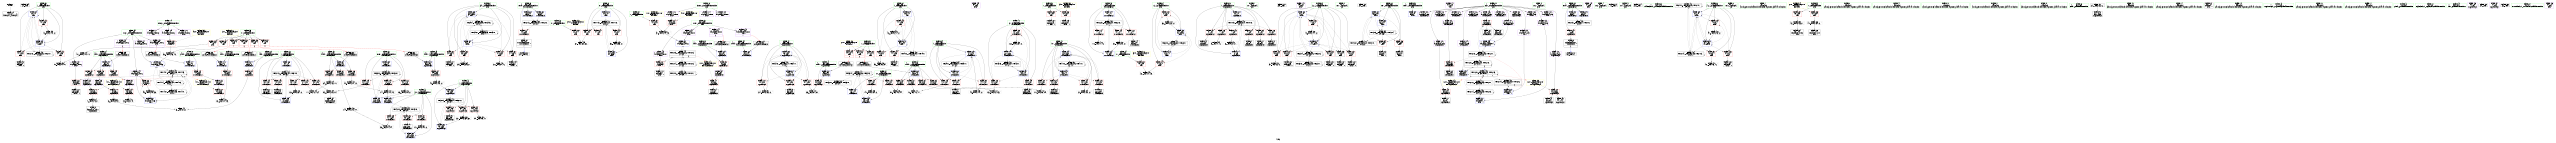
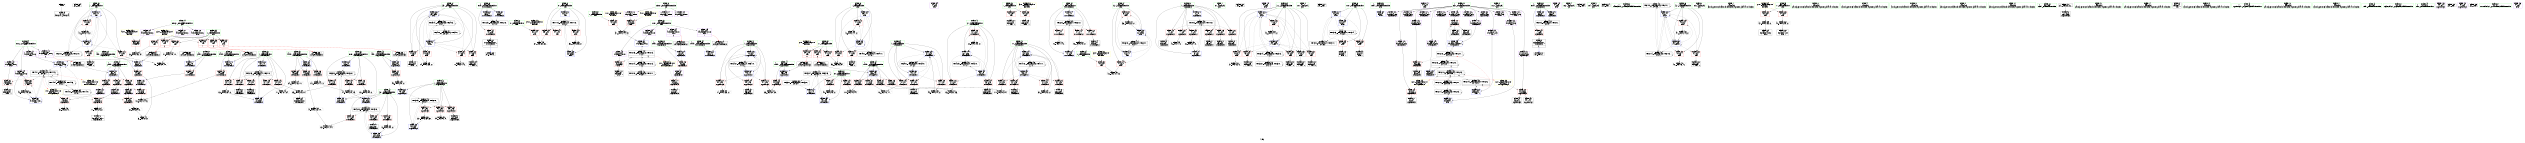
(157, 43) -> none
